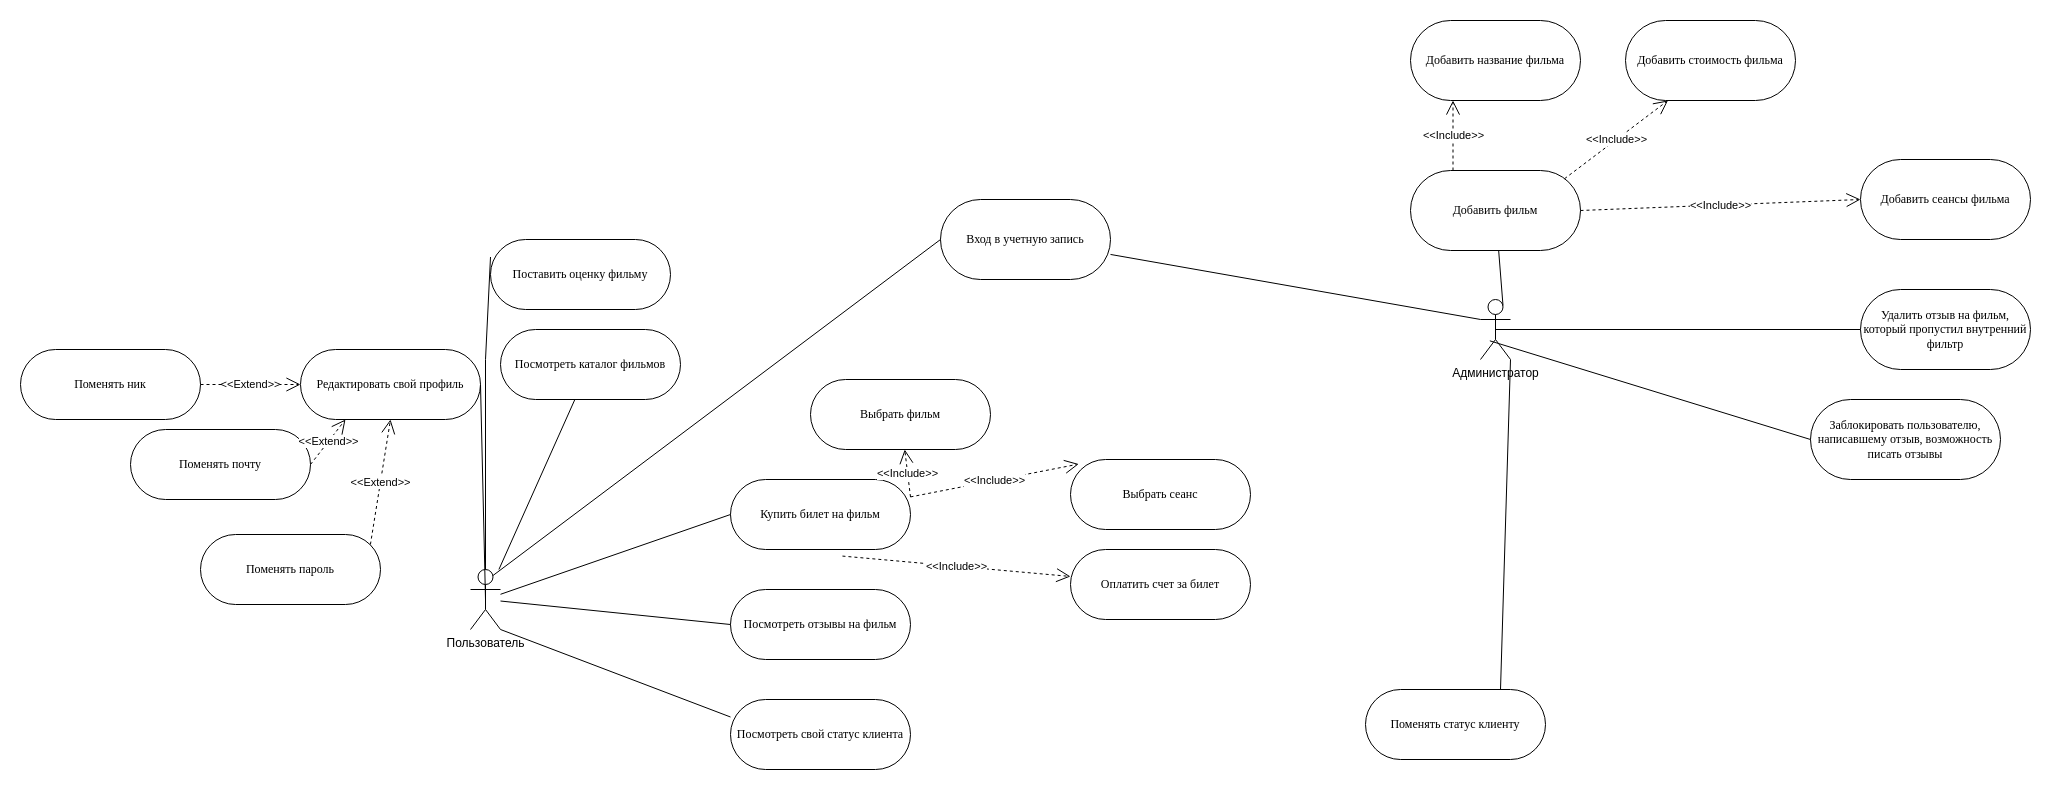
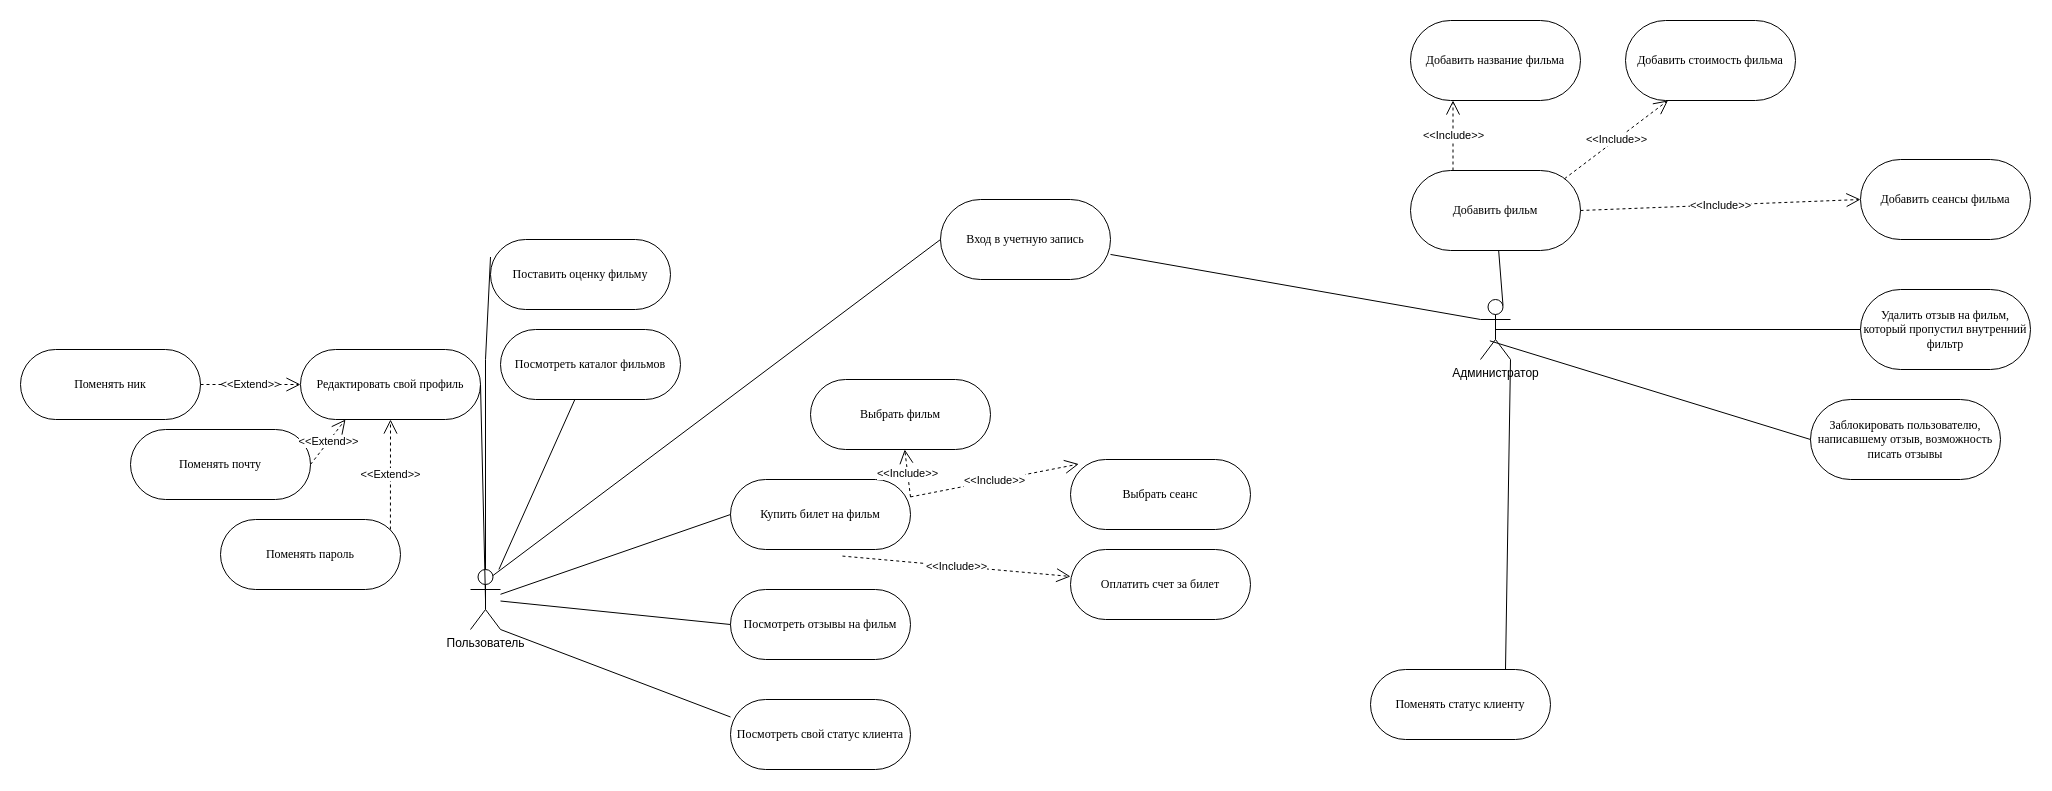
(291, 570) -> (311, 555)
(1456, 725) -> (1461, 705)
